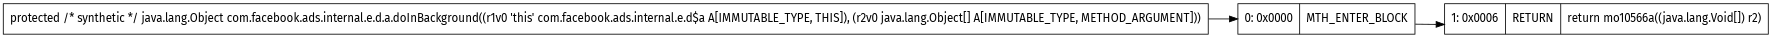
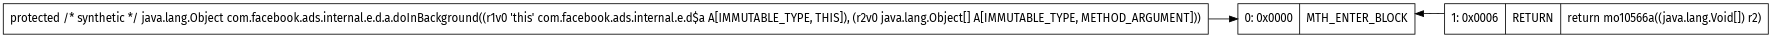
(1426, 24) -> (1434, 14)
